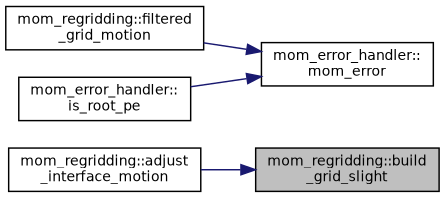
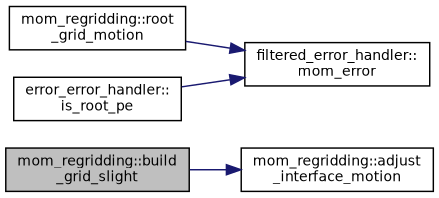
(105, 28) -> (98, 28)
(347, 64) -> (337, 64)
(105, 99) -> (98, 99)
(221, 170) -> (208, 170)
